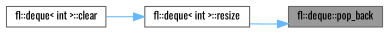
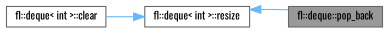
(264, 24) -> (275, 10)
